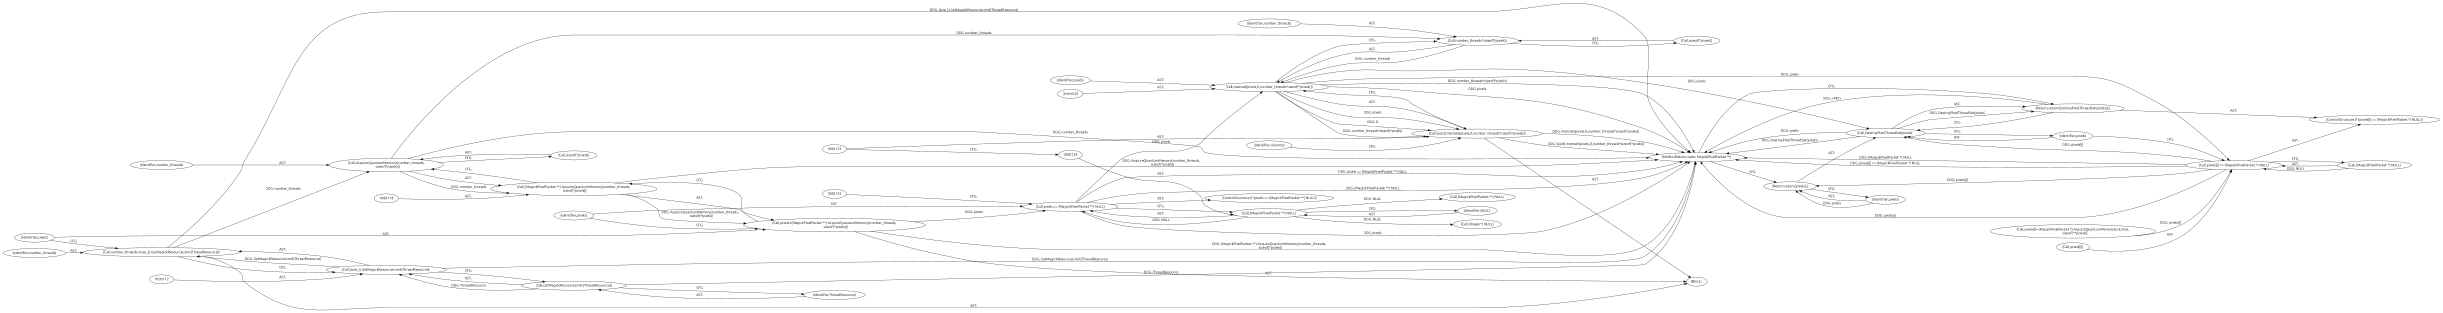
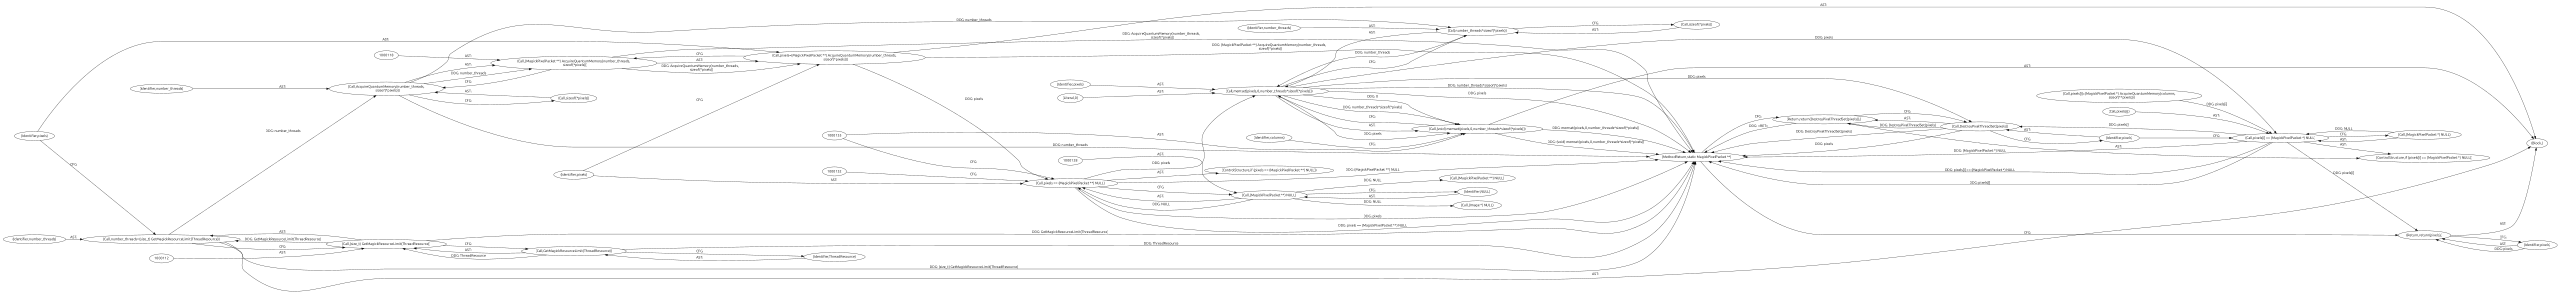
(951, 152) -> (946, 166)
(1831, 161) -> (2517, 219)
